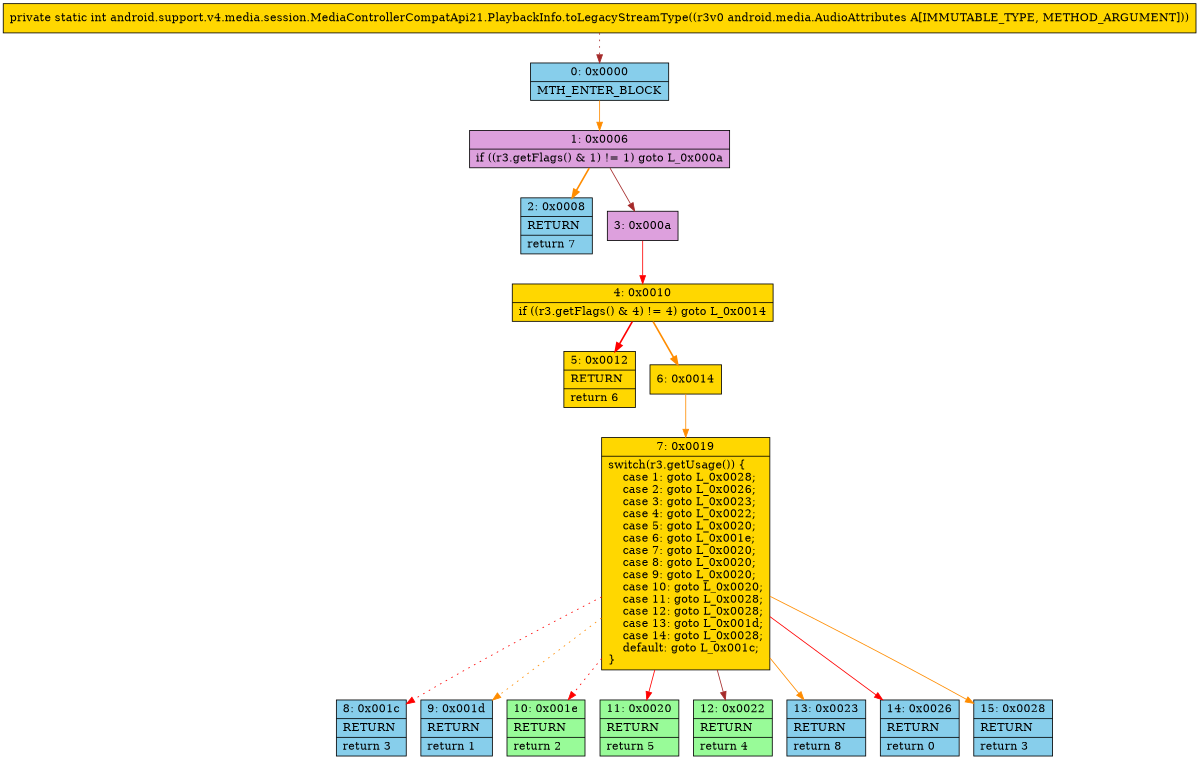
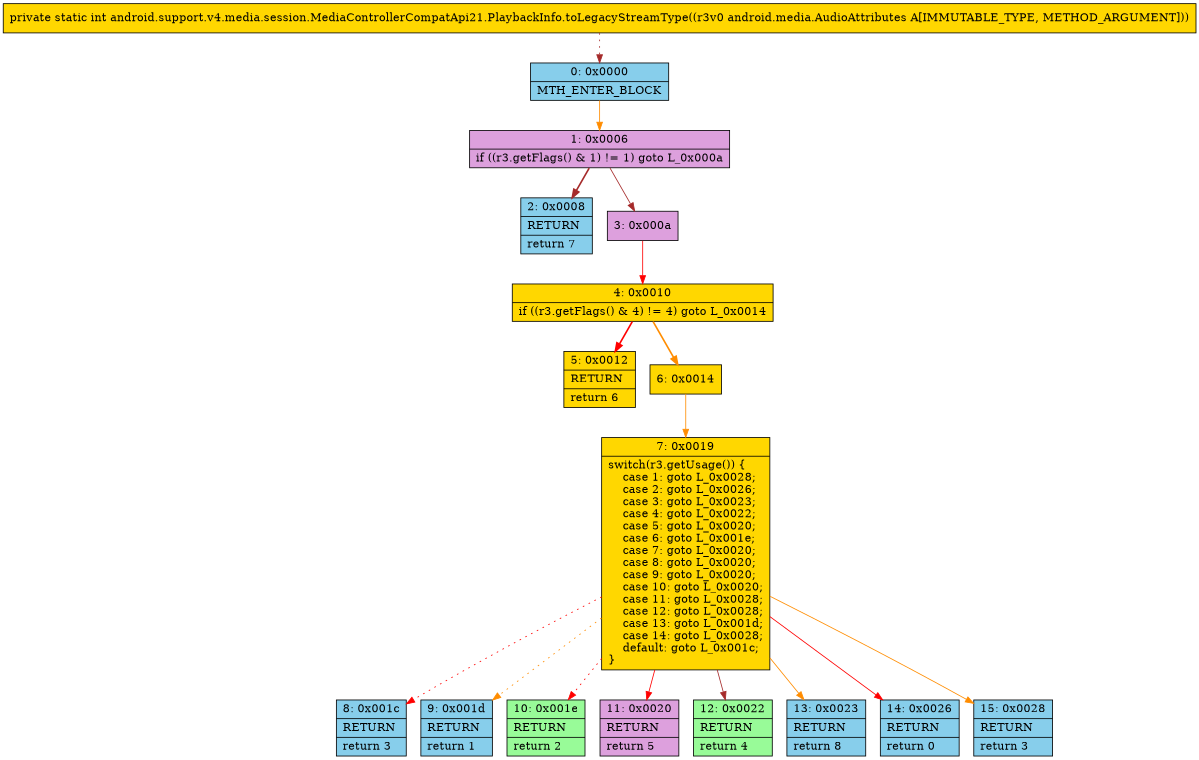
(583, 179) -> (583, 179)
(639, 728) -> (639, 728)
